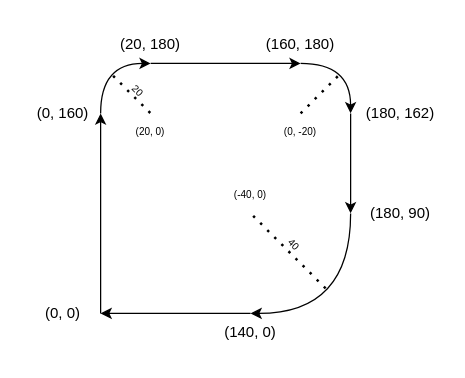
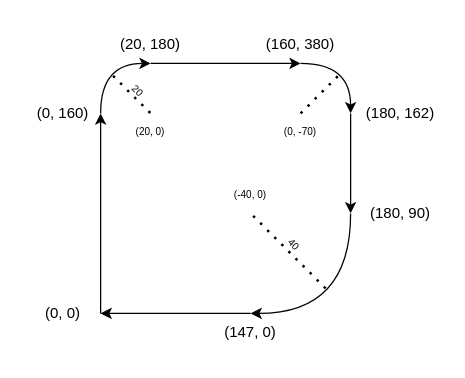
(301, 44) -> (301, 44)
(301, 132) -> (301, 132)
(251, 332) -> (251, 332)
